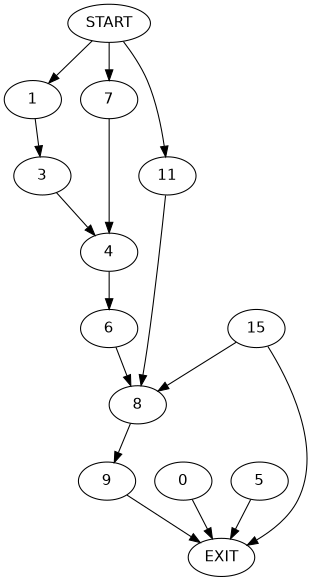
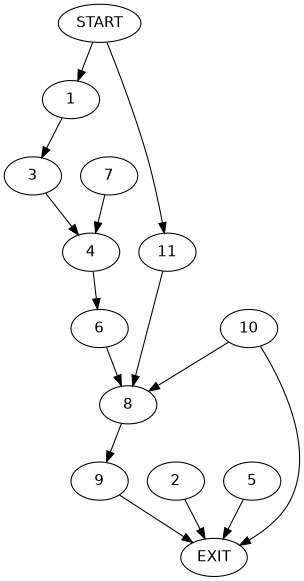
(109, 56) -> none
(256, 329) -> (249, 329)
(183, 481) -> (176, 481)
